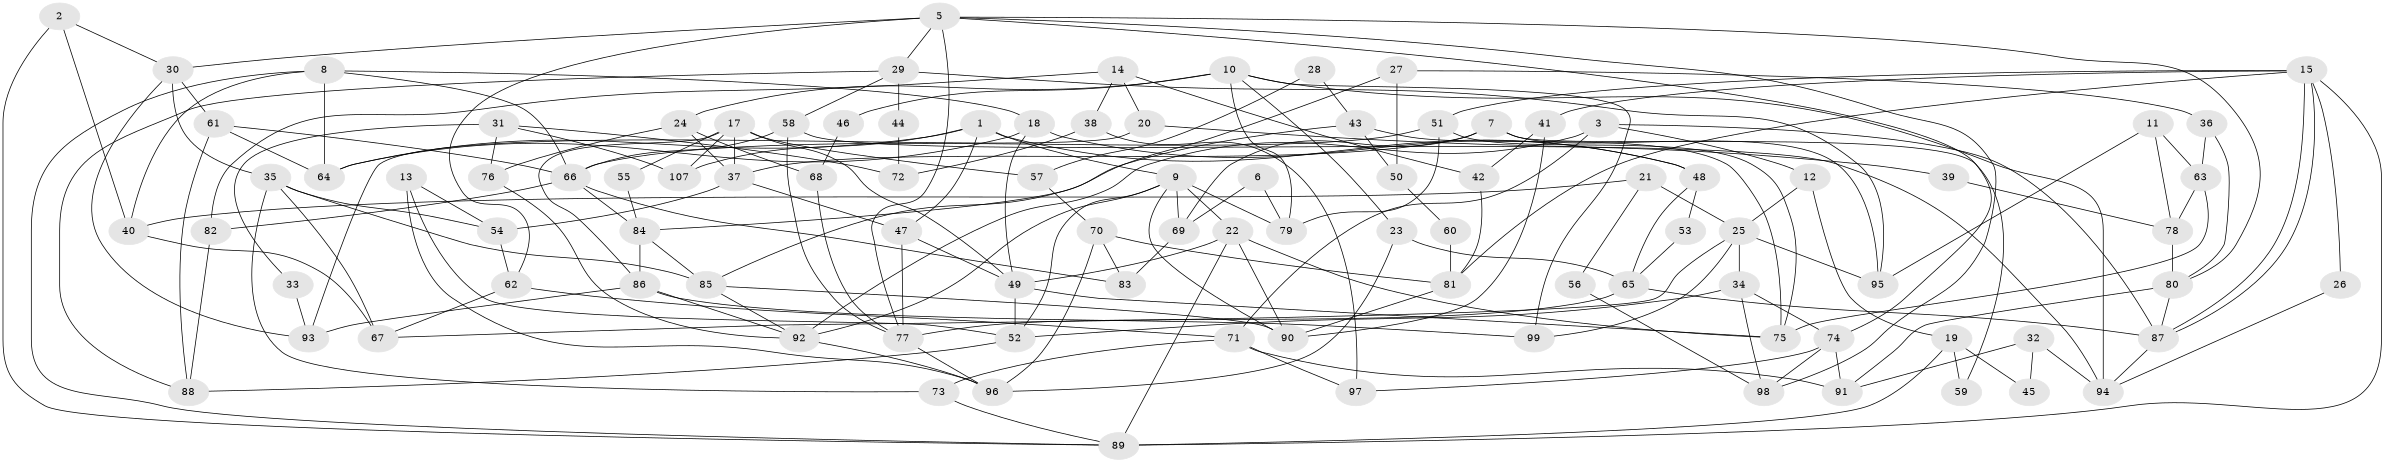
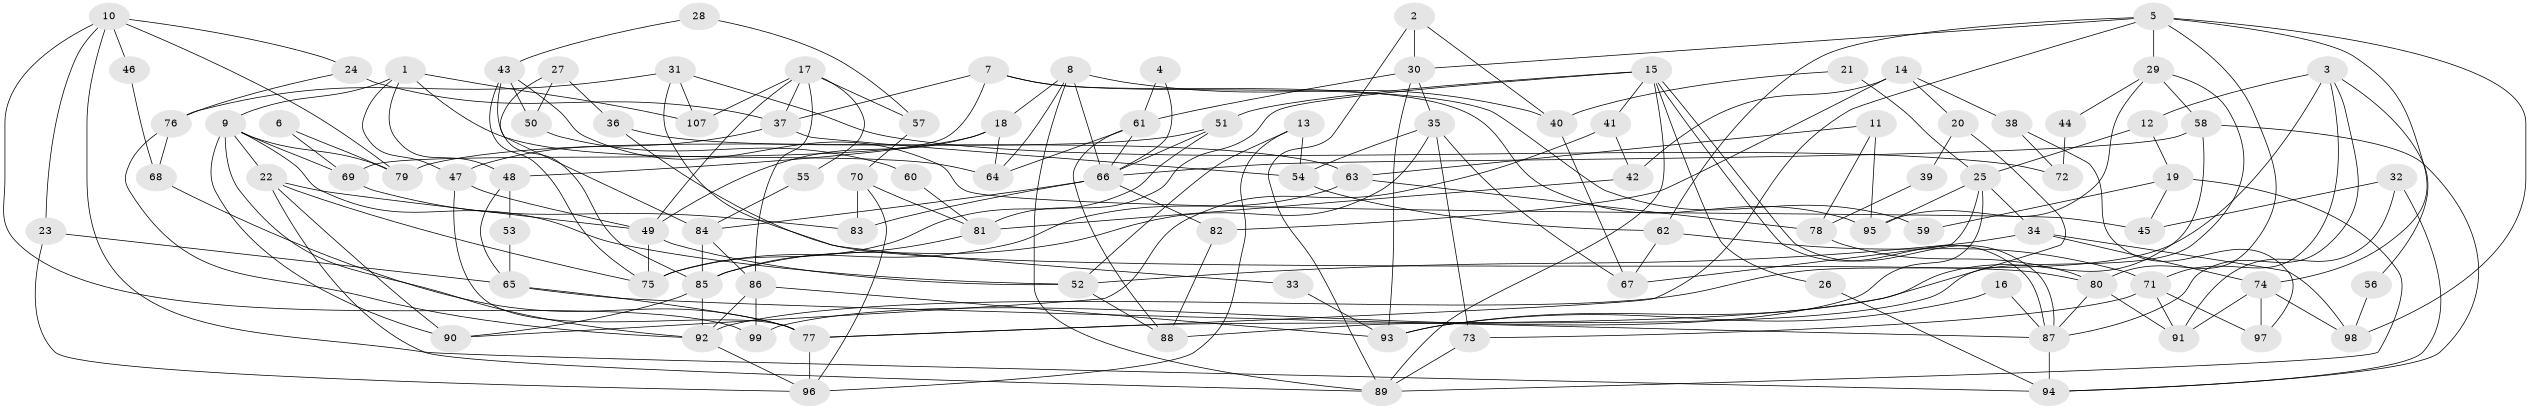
none -> (1160, 70)
(747, 153) -> (164, 151)
none -> (1467, 210)
(1611, 231) -> (2413, 145)
none -> (2002, 285)
(1376, 310) -> (901, 248)
